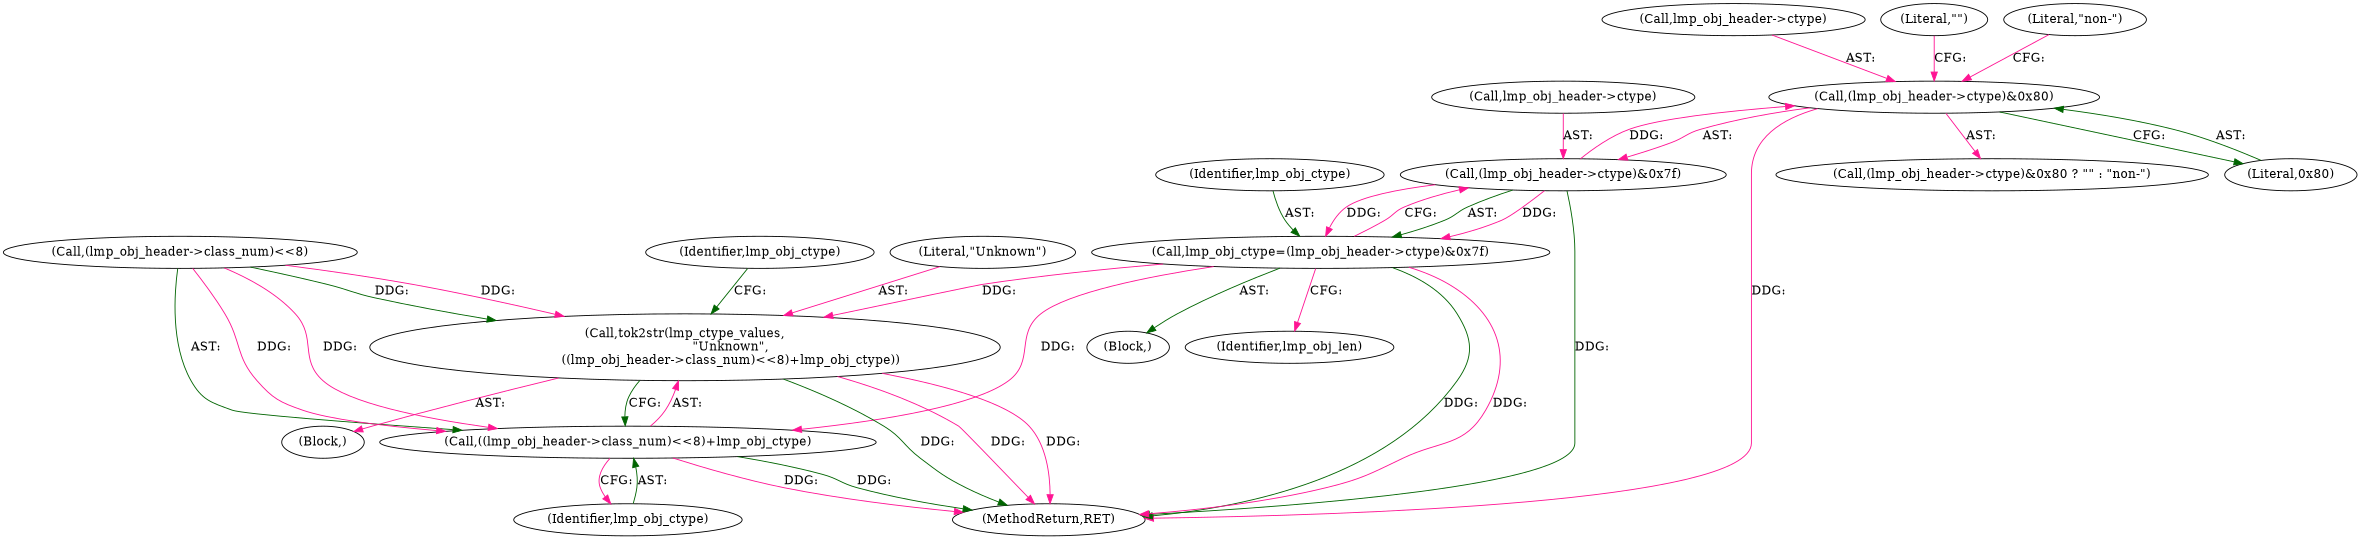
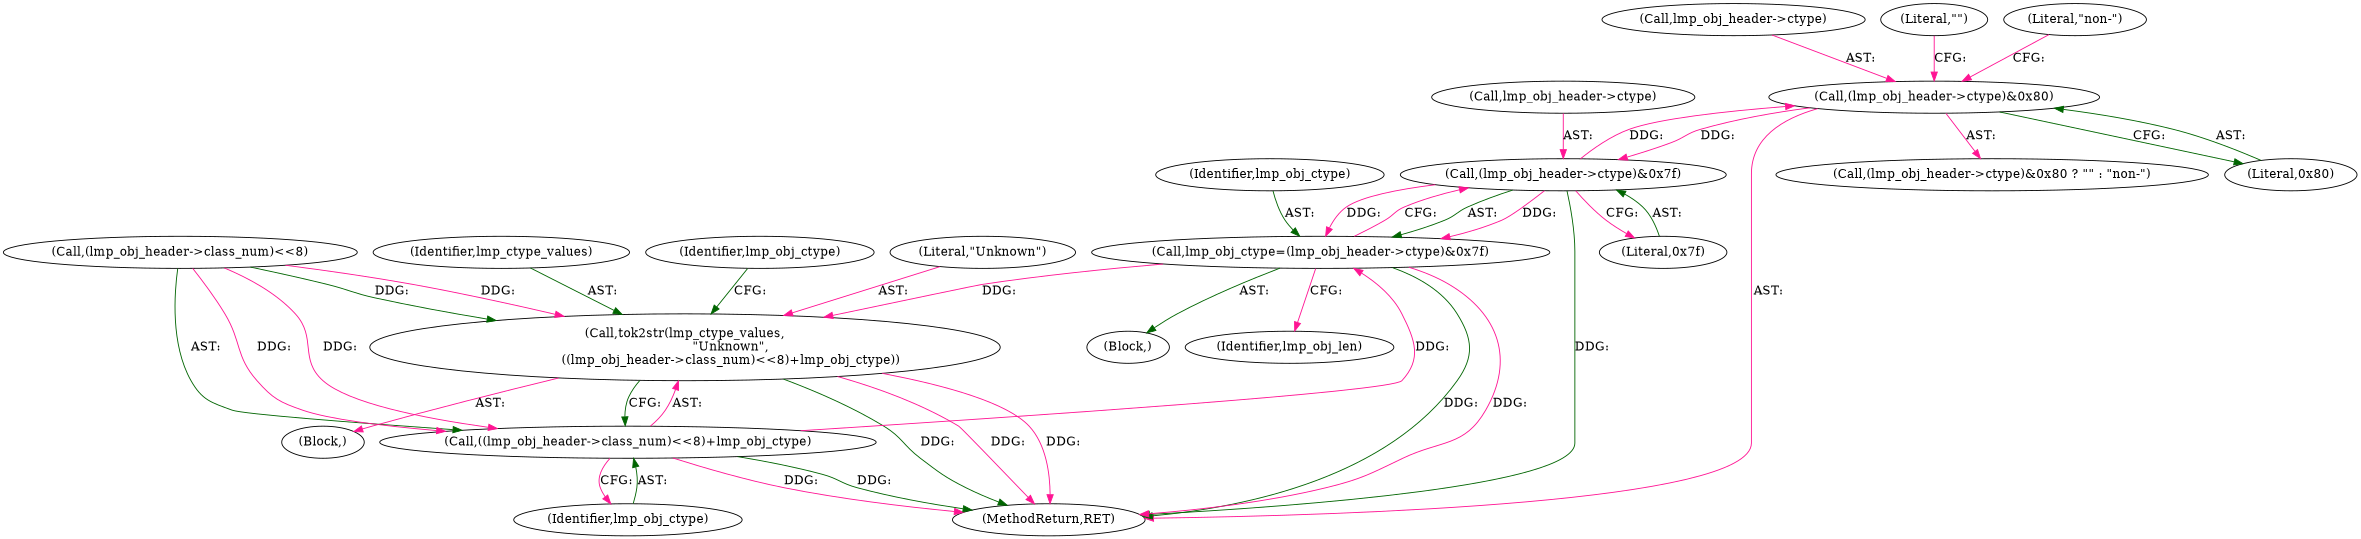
(1720, 136) -> (1720, 136)
none -> (501, 252)
none -> (1663, 252)
(1771, 291) -> (1771, 291)
(1021, 364) -> (1167, 406)
